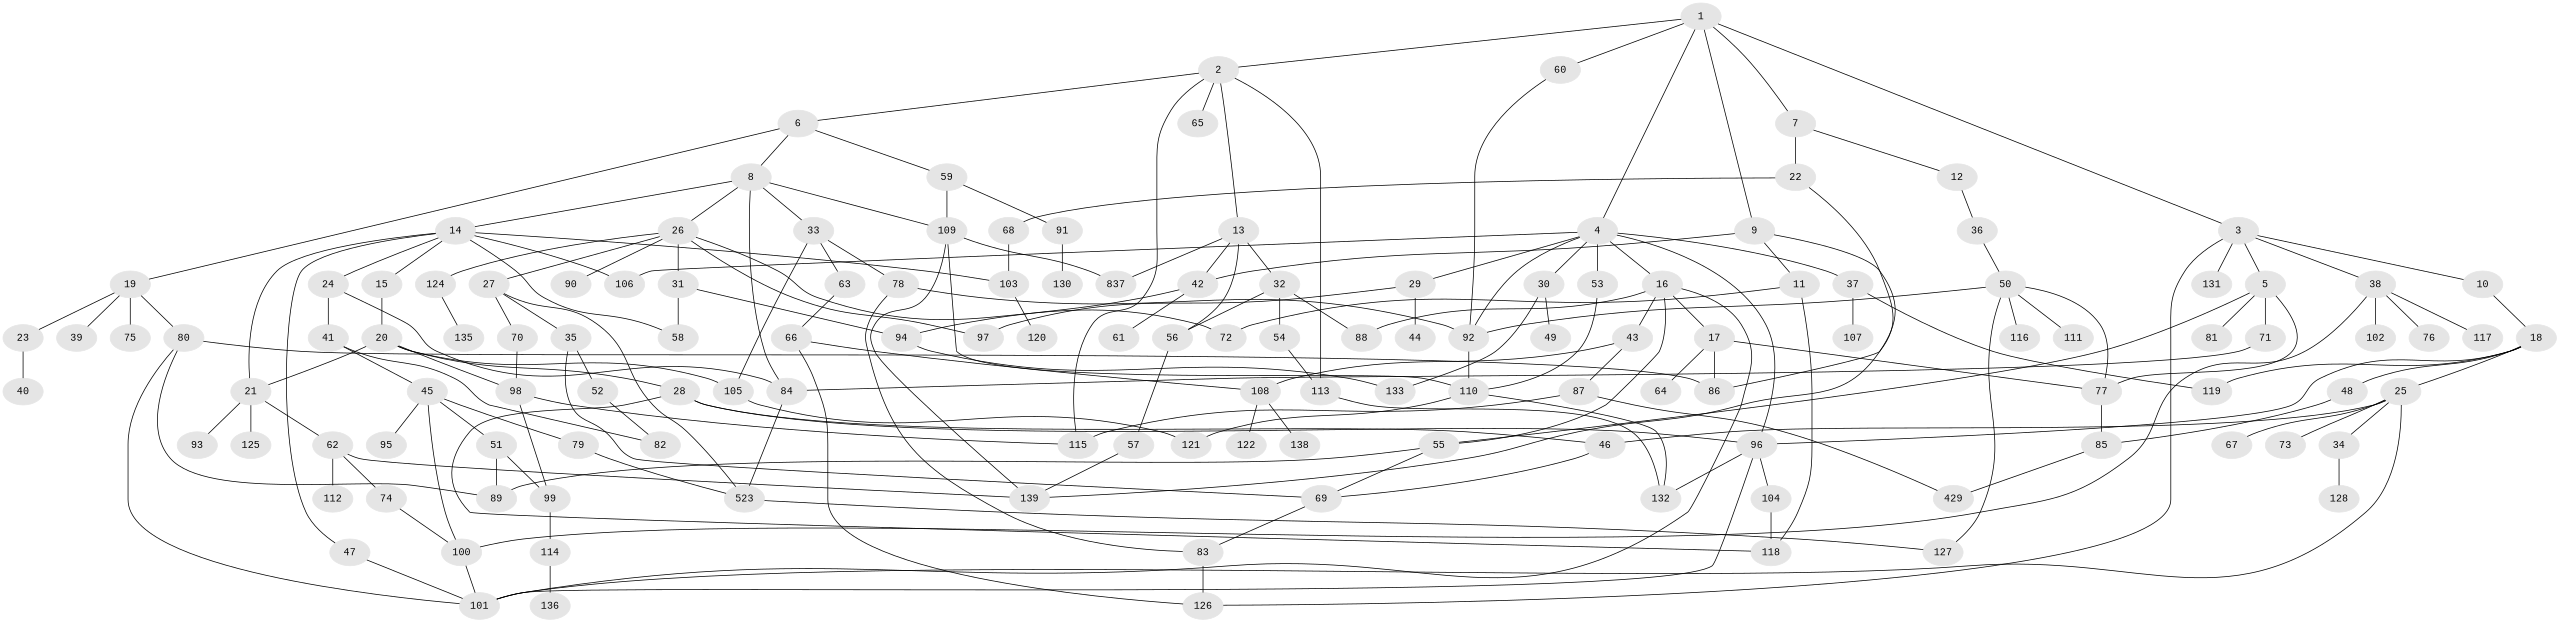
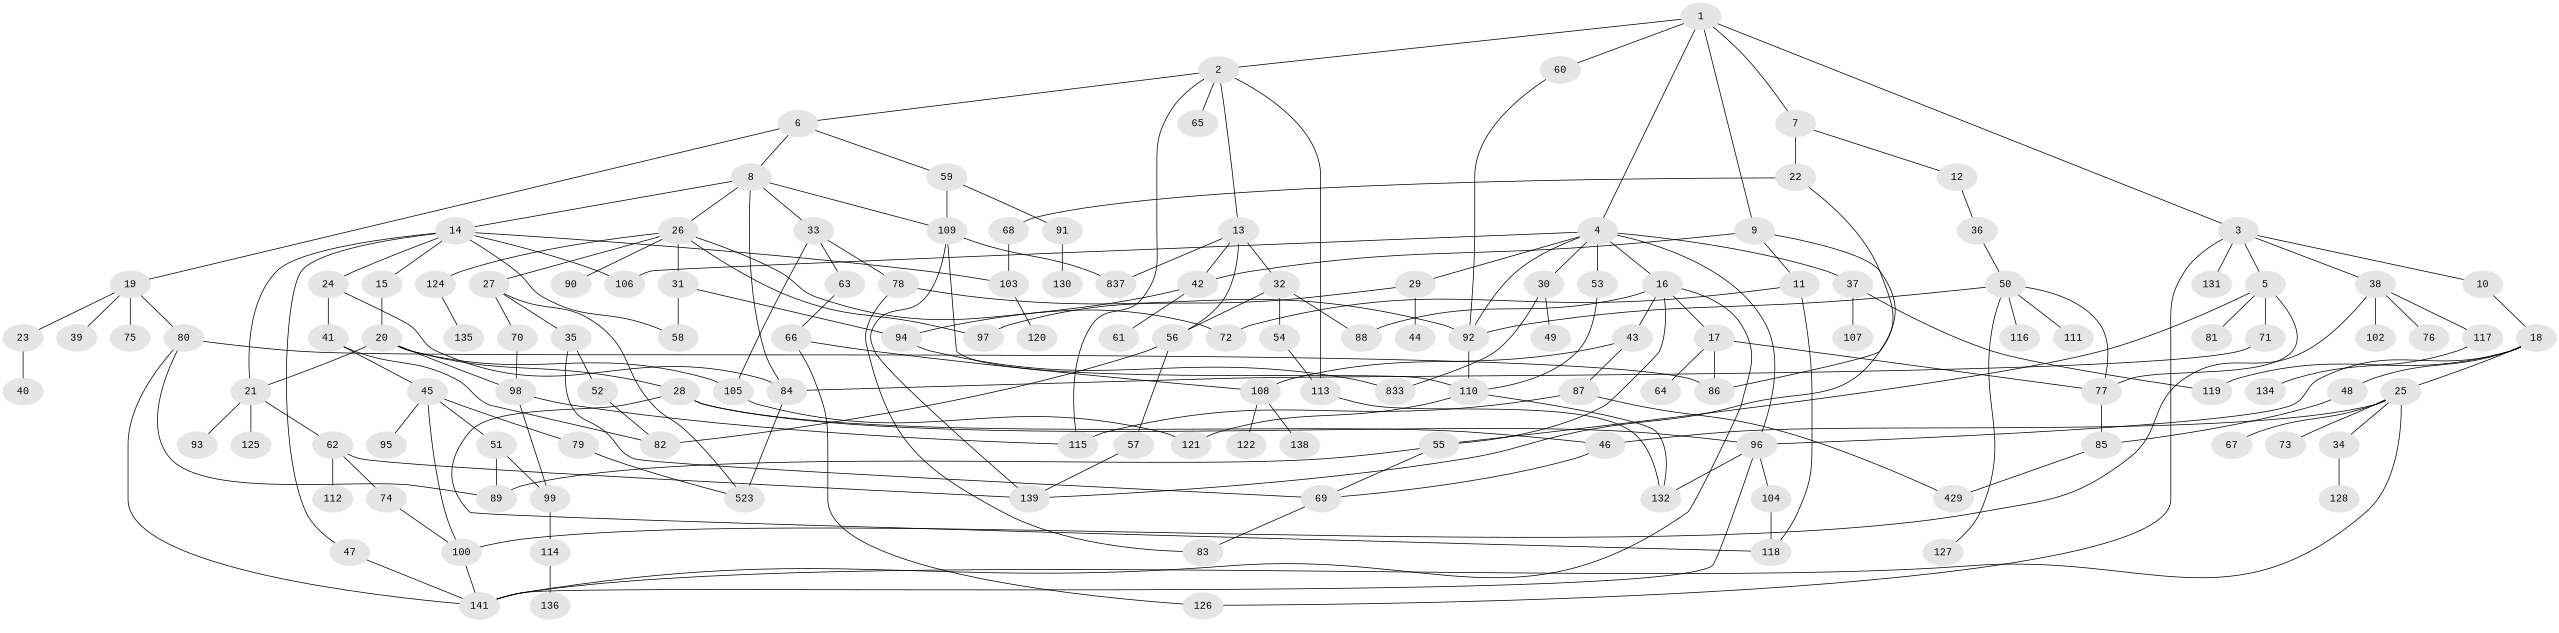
(1395, 392) -> (1395, 392)
none -> (2265, 392)
none -> (933, 405)
(1344, 522) -> none
(1203, 579) -> none
(479, 606) -> (479, 606)
